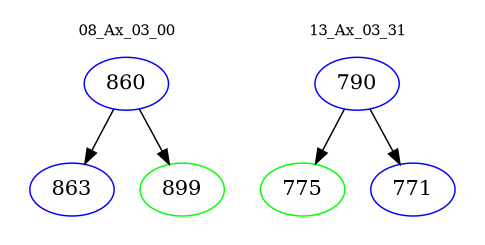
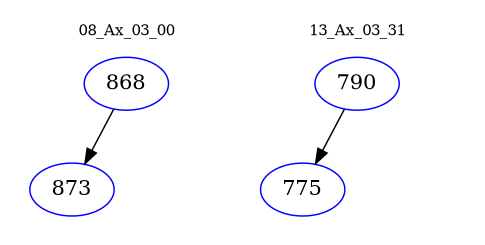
(126, 84) -> (126, 84)
(72, 190) -> (72, 190)
(182, 190) -> none
(303, 190) -> (303, 190)
(413, 190) -> none
